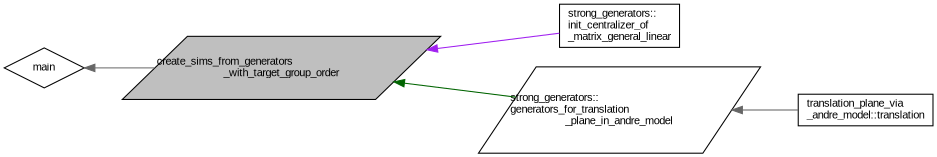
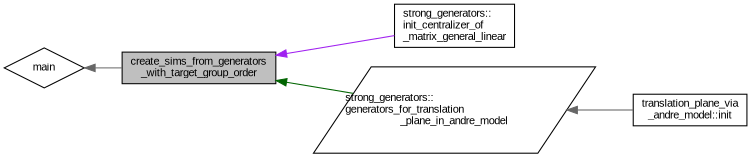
(281, 68) -> (199, 68)
(866, 110) -> (690, 110)
